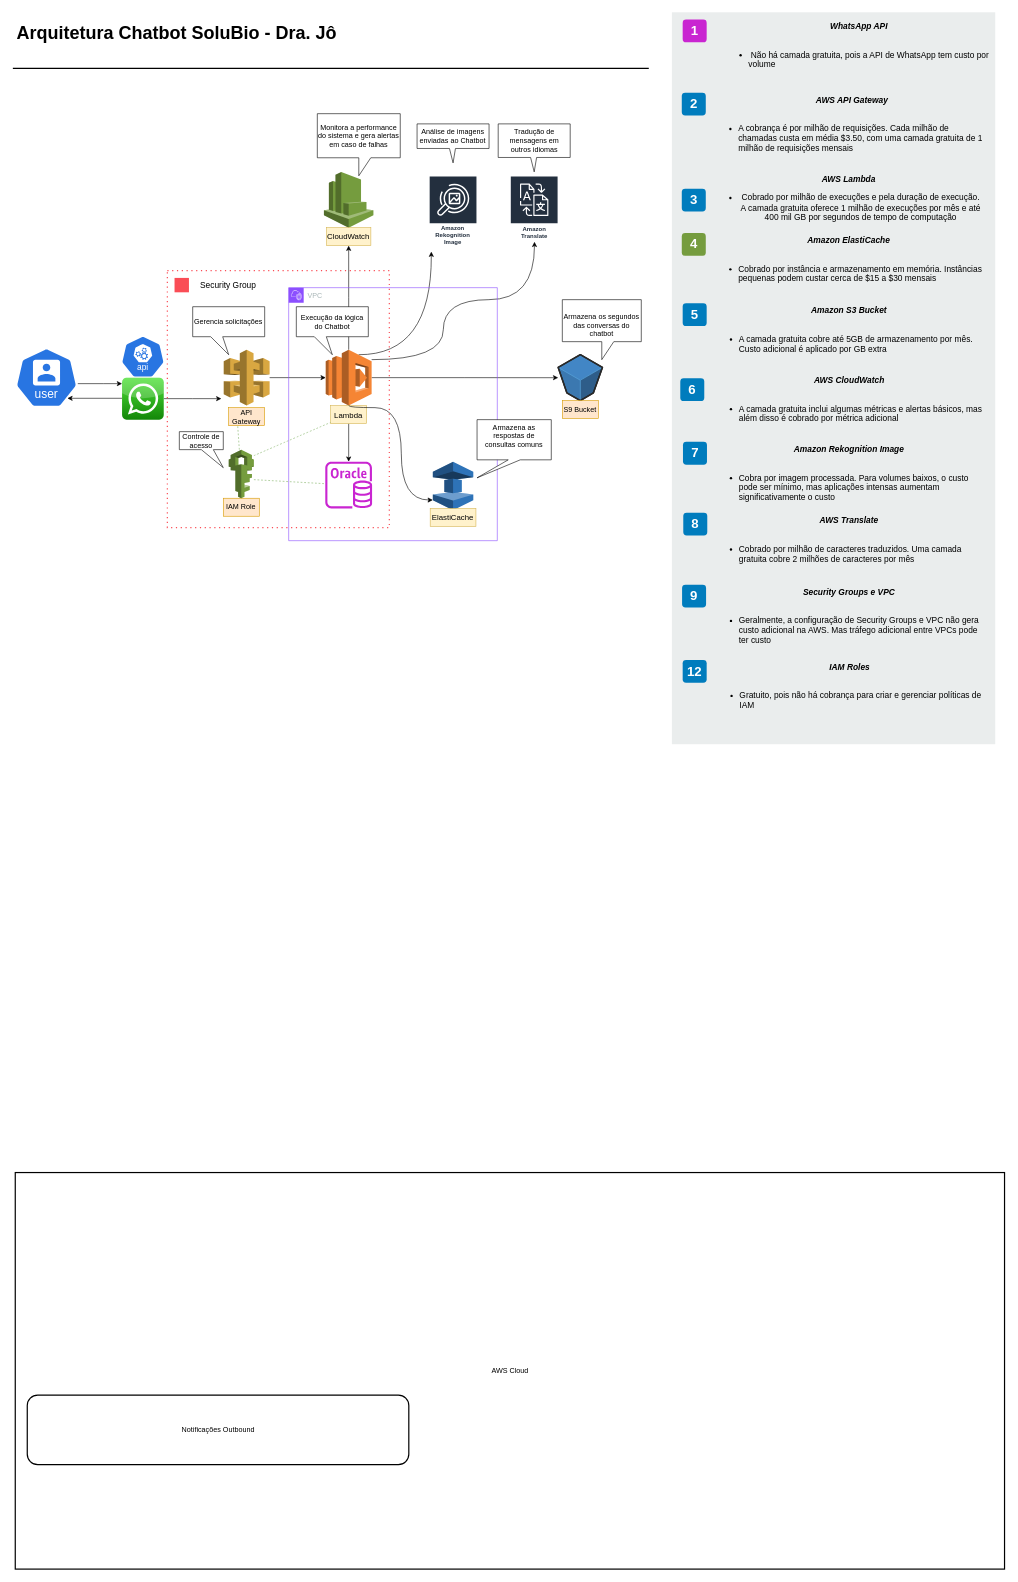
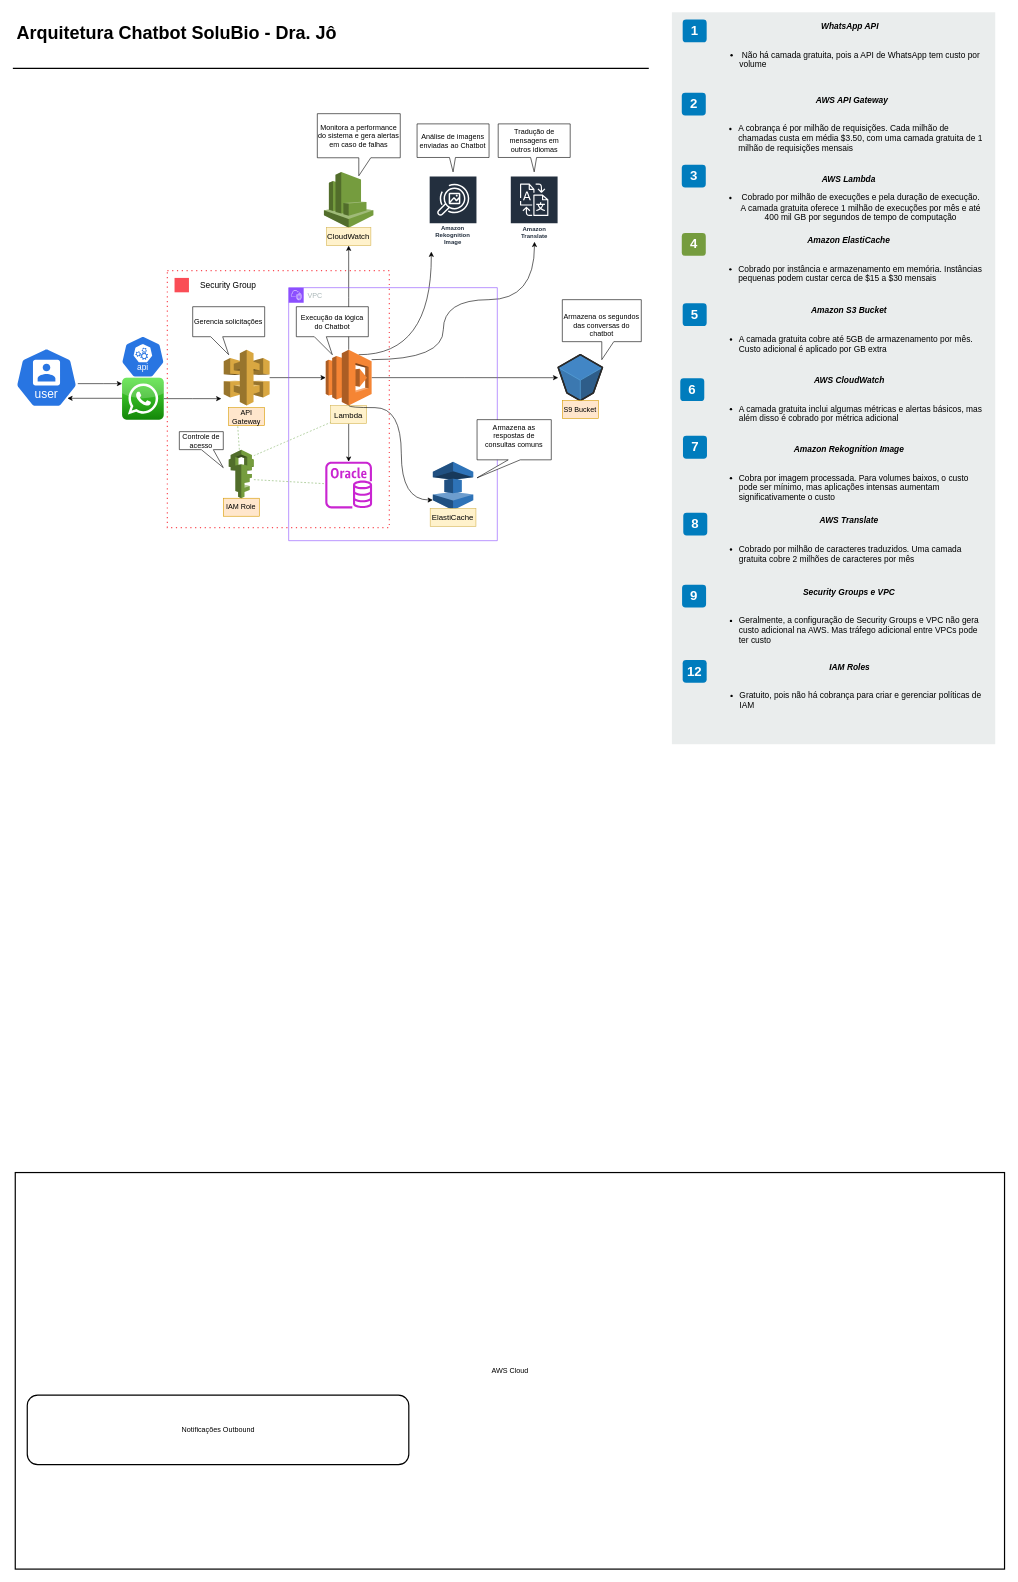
(695, 31) -> (695, 31)
(858, 54) -> (849, 54)
(453, 143) -> (453, 148)
(694, 200) -> (694, 176)
(695, 453) -> (695, 447)
